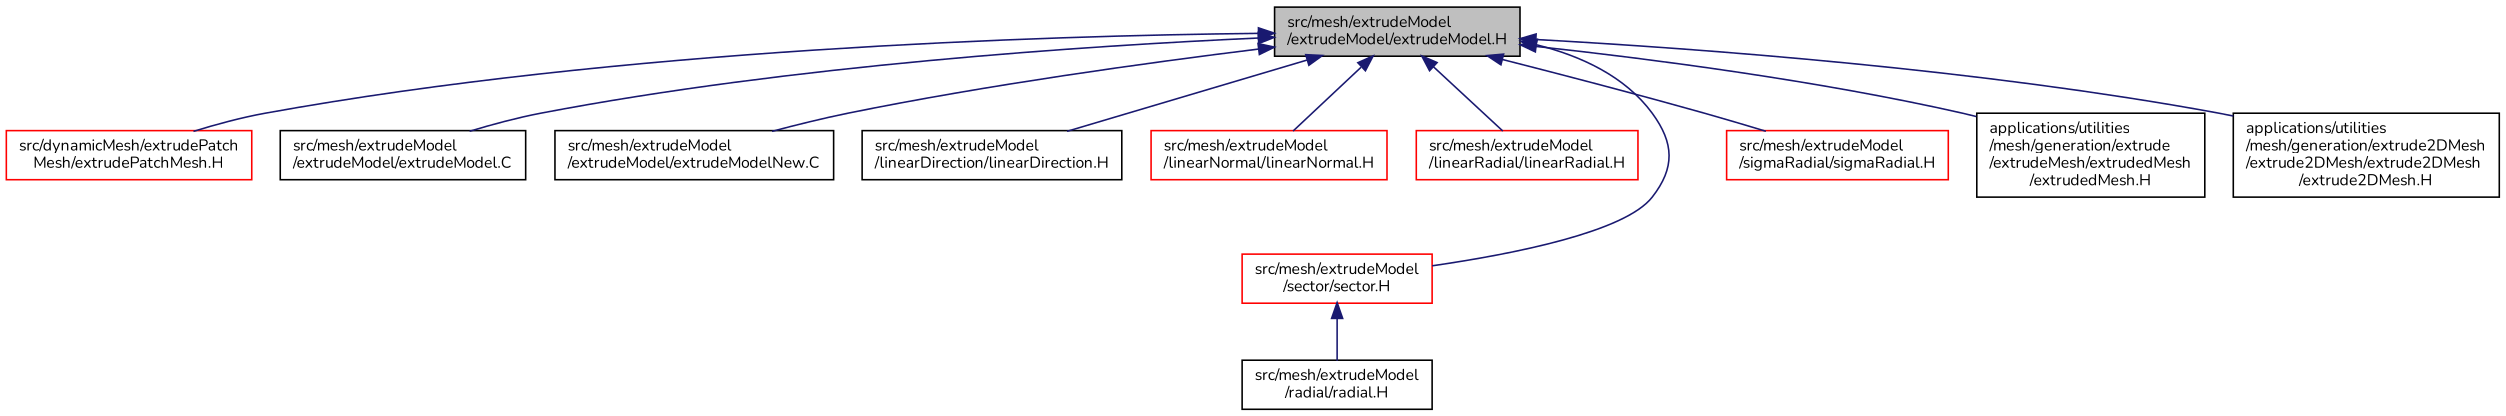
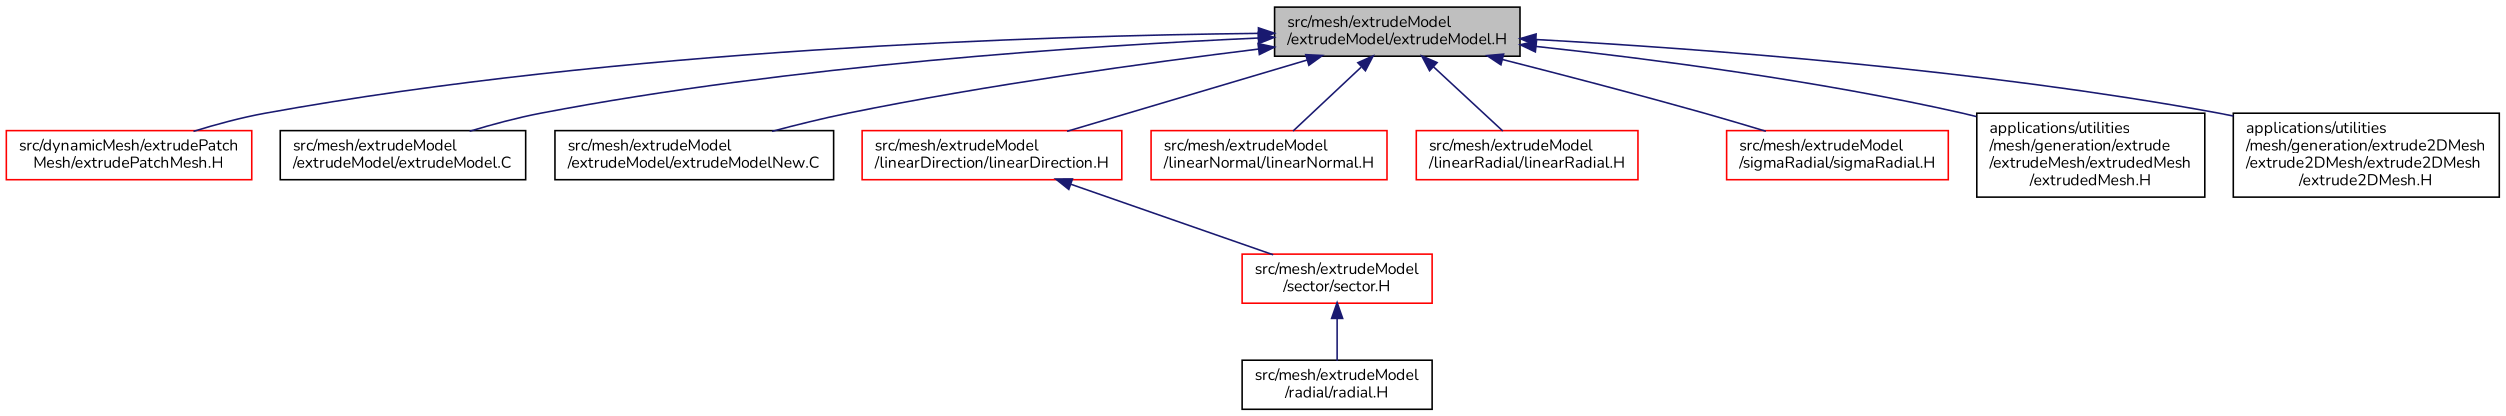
(992, 155) -> (992, 155)
(1651, 199) -> (1172, 220)
